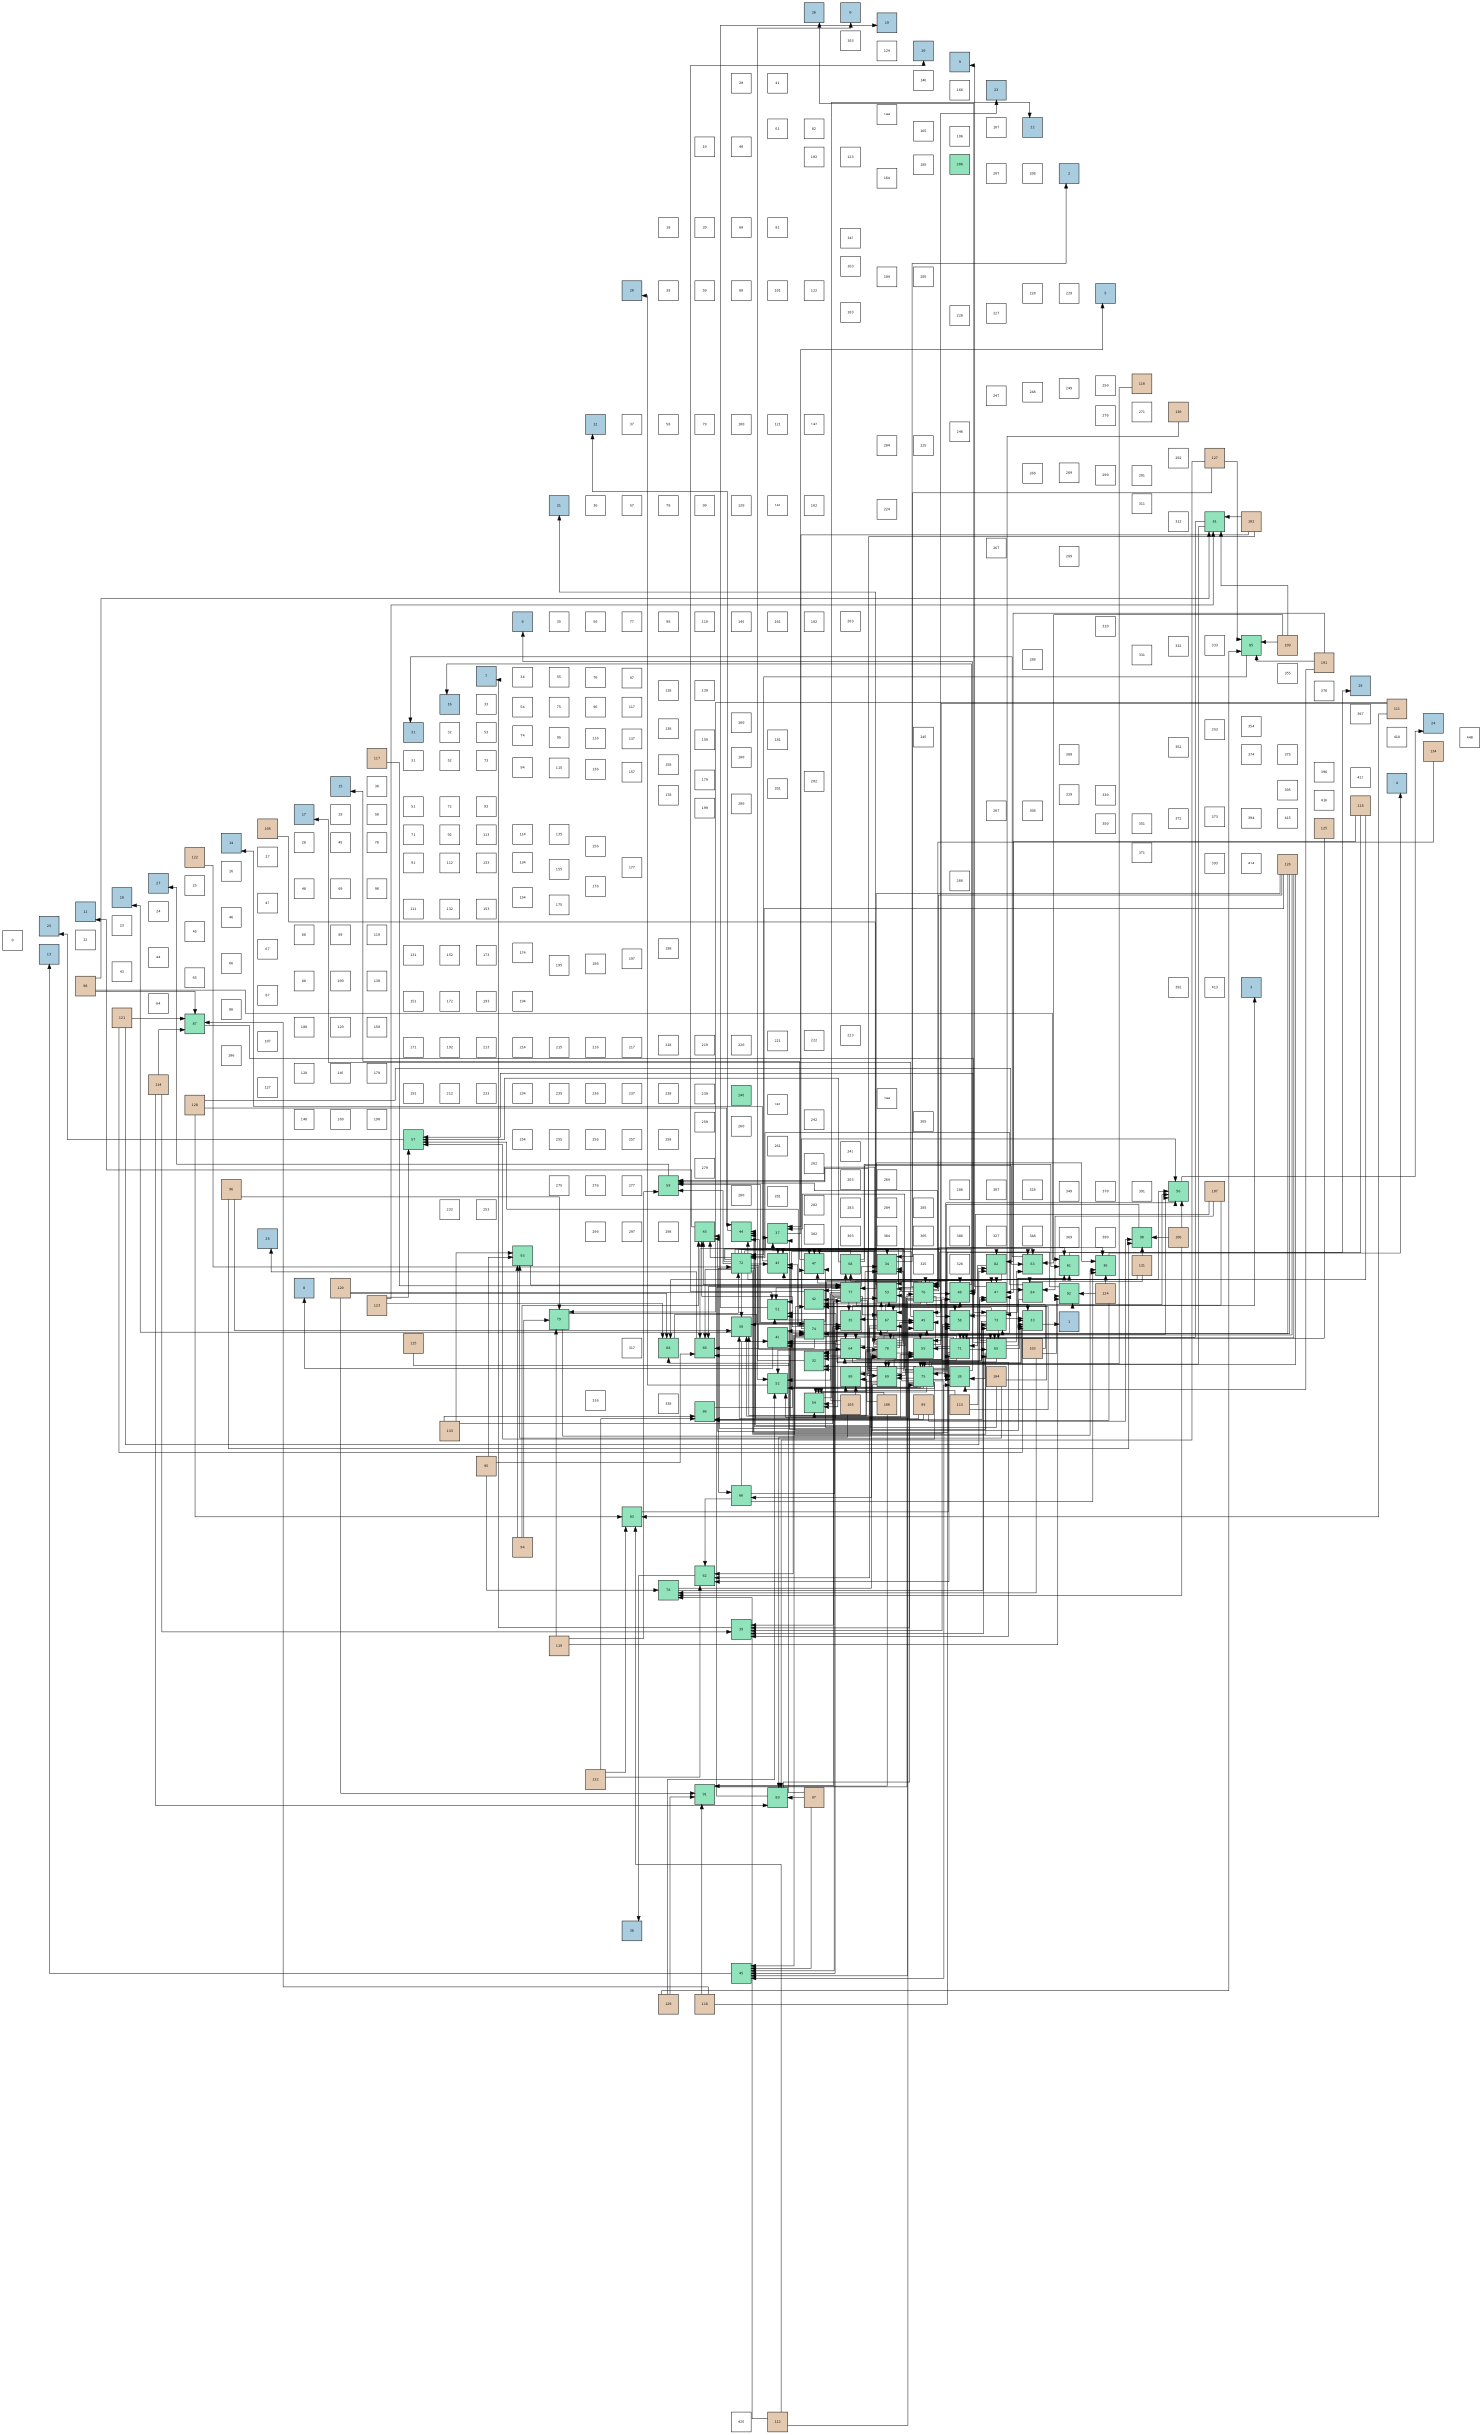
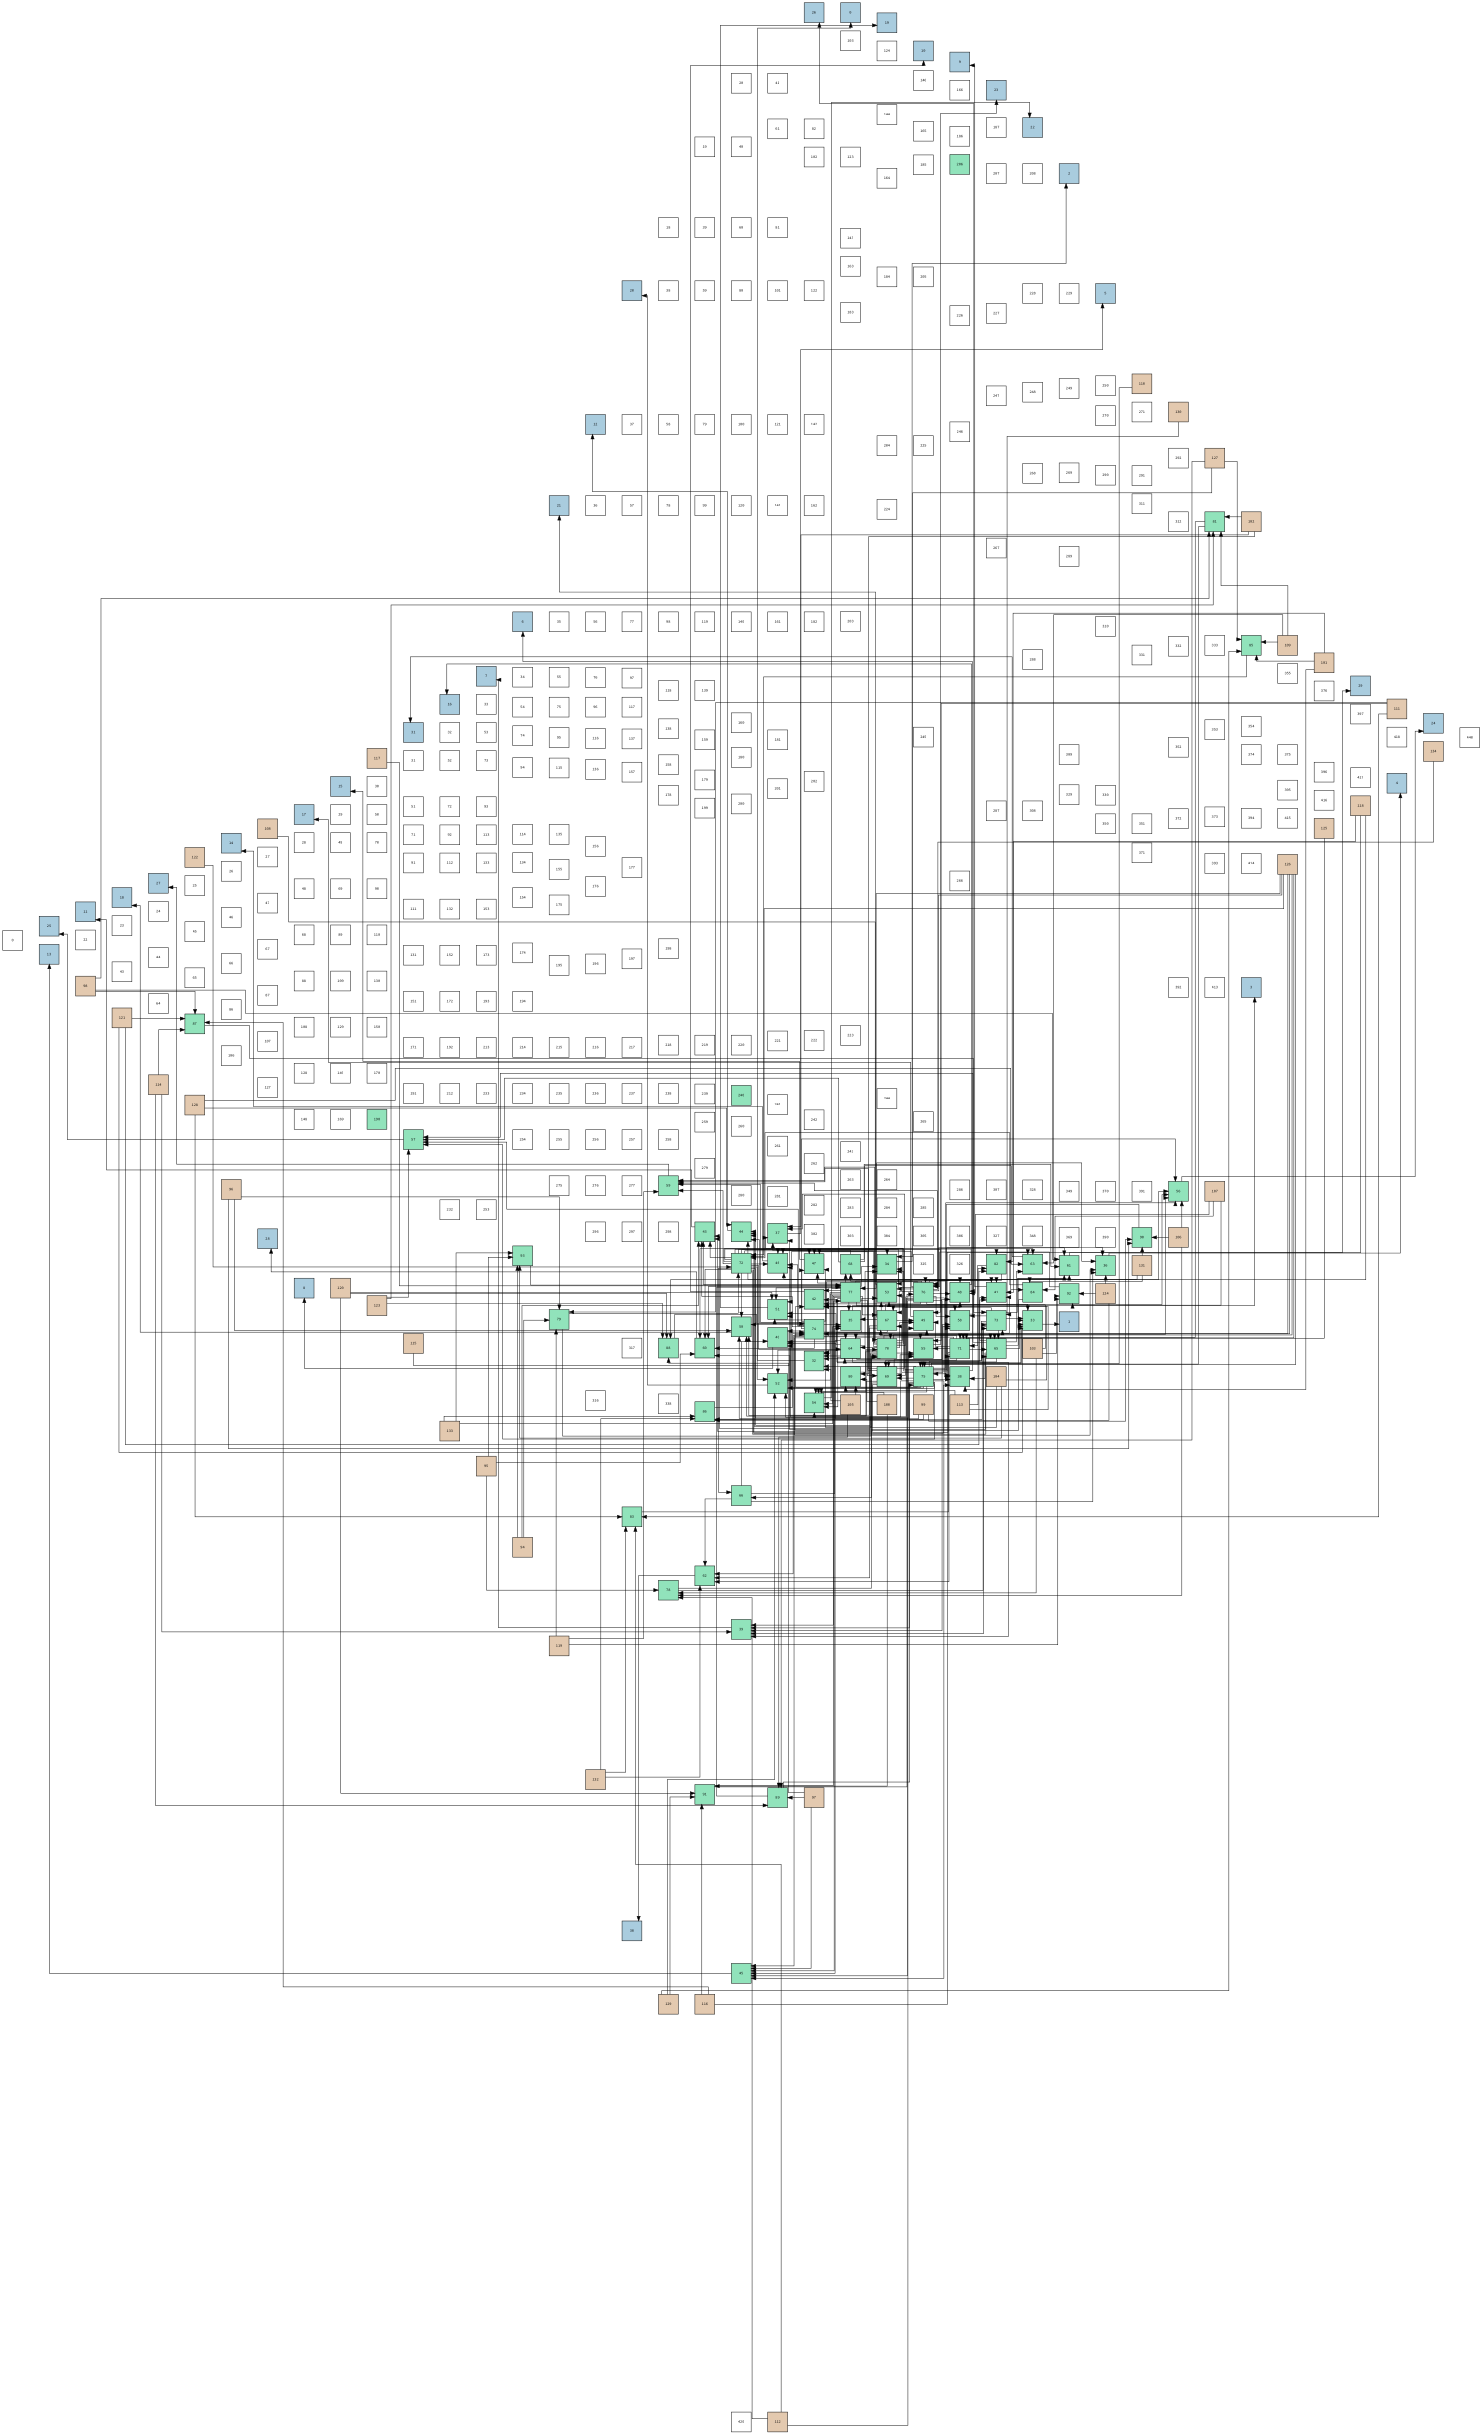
(377, 1119) -> (377, 1119)
